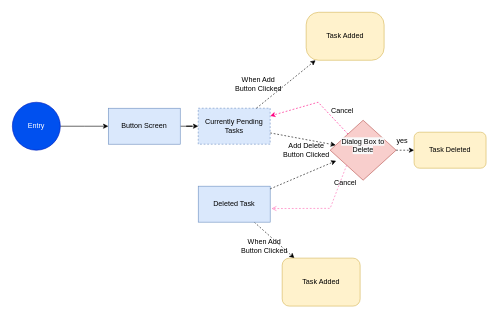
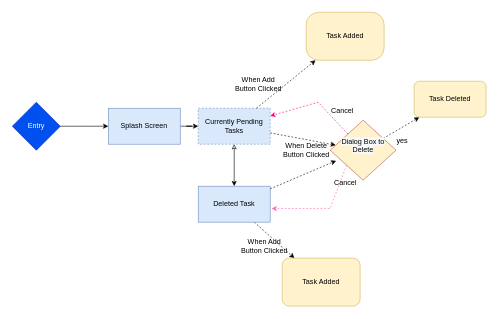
(36, 126) -> (36, 126)
(144, 126) -> (144, 126)
(307, 150) -> (307, 150)
(363, 150) -> (363, 150)
(450, 150) -> (450, 99)
none -> (234, 180)
(275, 209) -> (277, 209)
